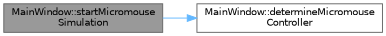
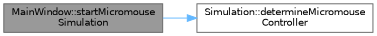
(290, 18) -> (285, 18)
